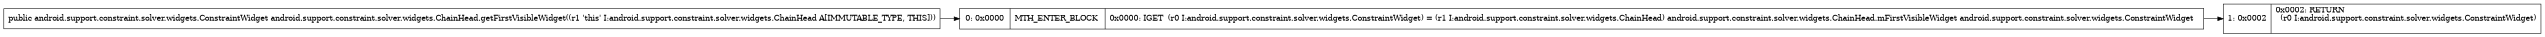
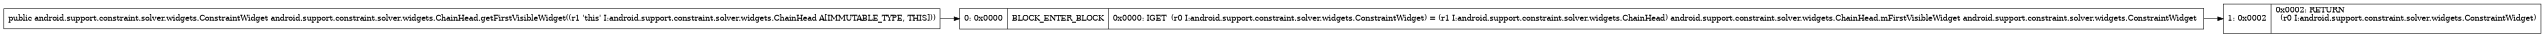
(1056, 18) -> (1058, 18)
